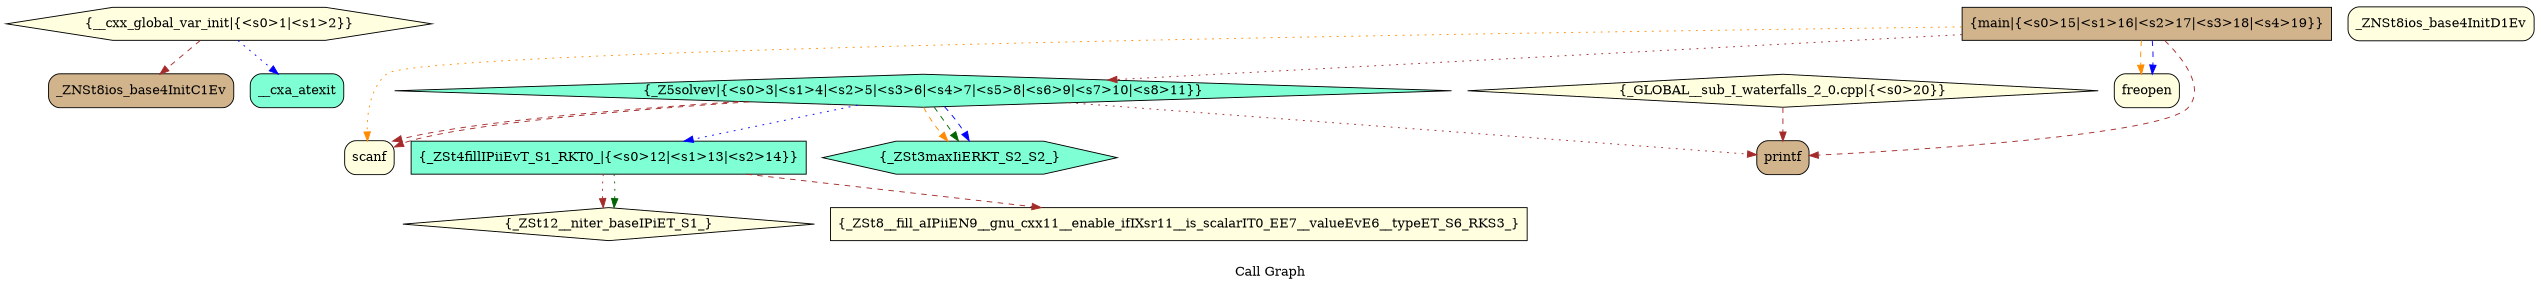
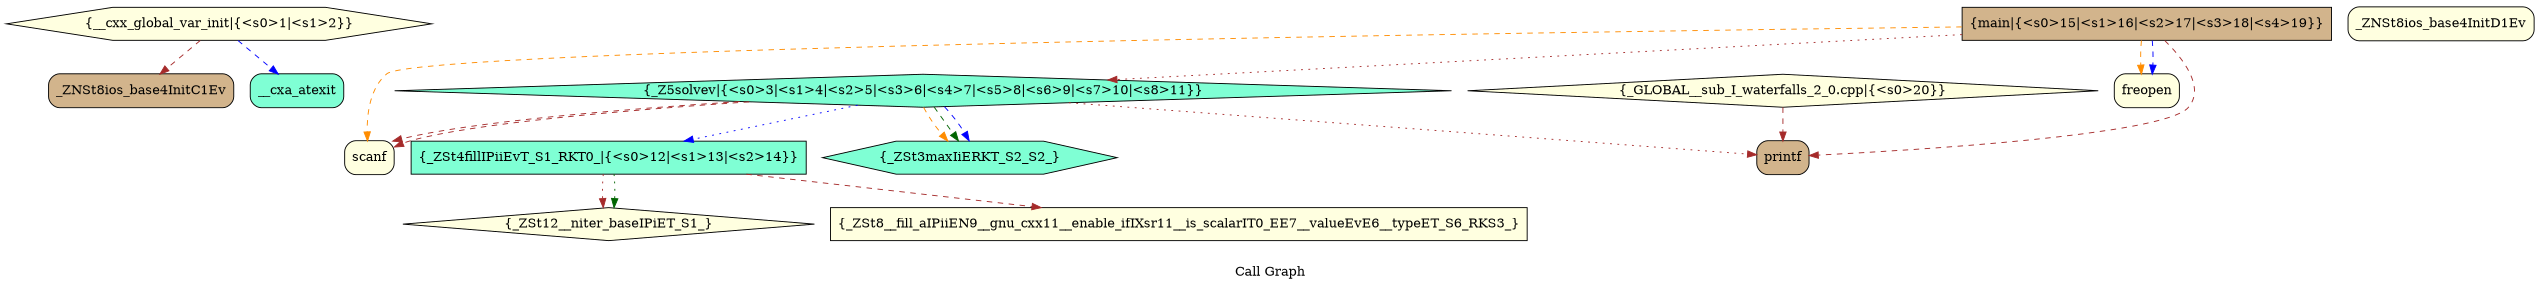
(1142, 40) -> (1142, 40)
(255, 54) -> (255, 54)
